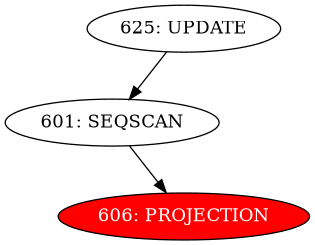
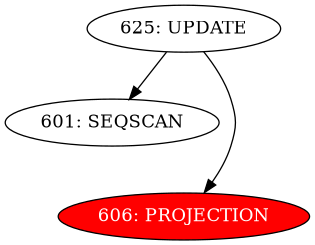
(144, 164) -> (235, 116)
